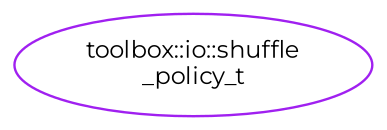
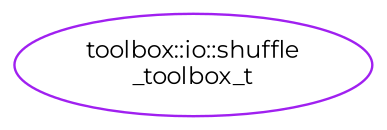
(193, 65) -> (193, 65)
